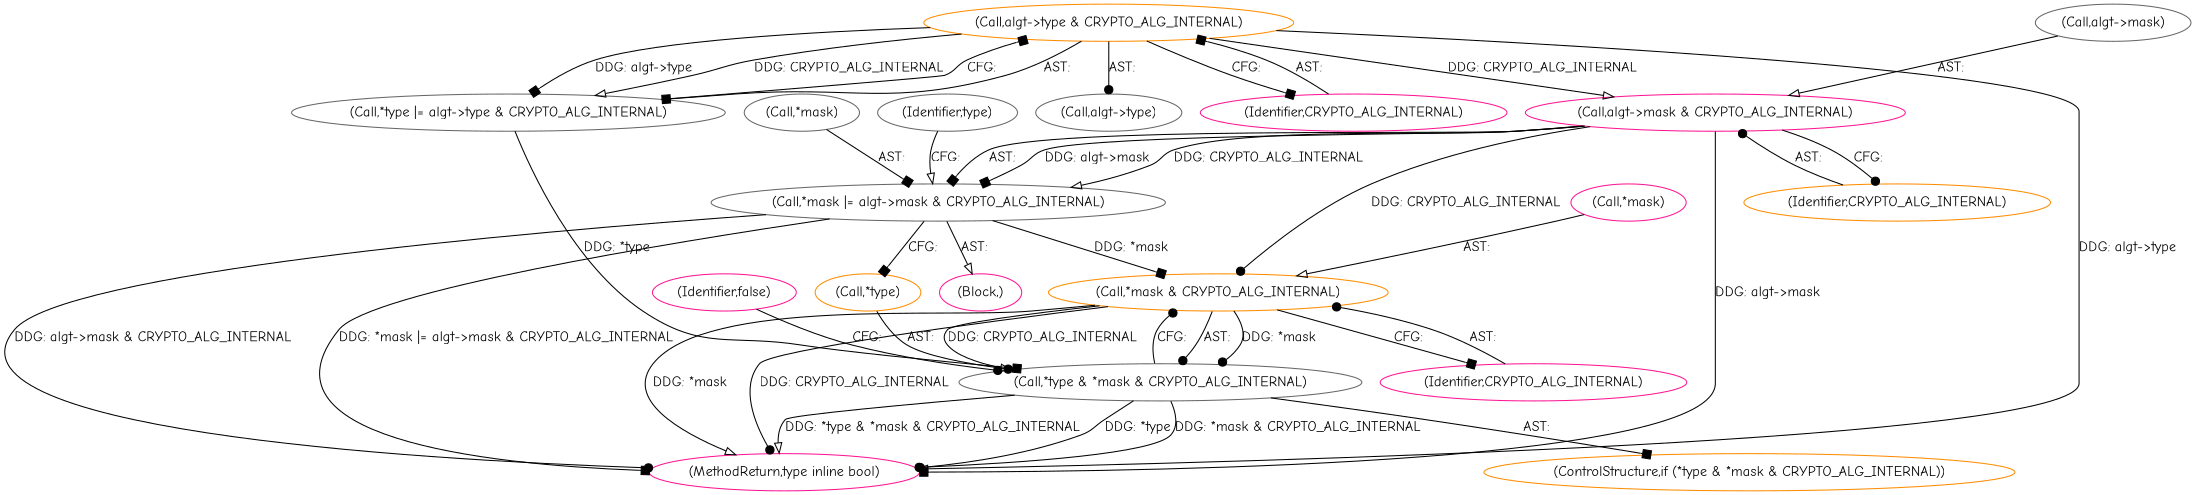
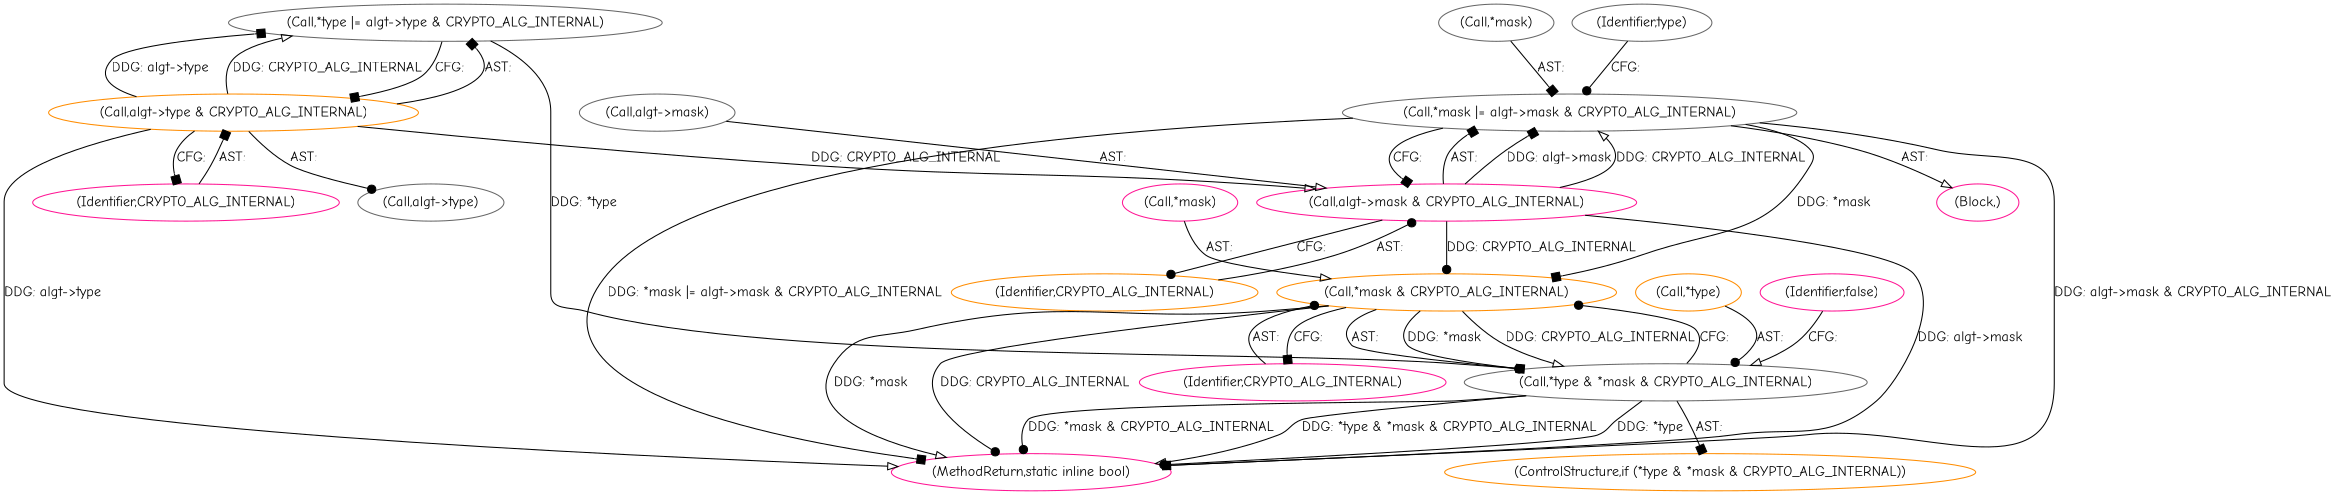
(931, 152) -> (1609, 64)
(906, 244) -> (1401, 143)
(831, 339) -> (1796, 342)
(784, 472) -> (1031, 472)
